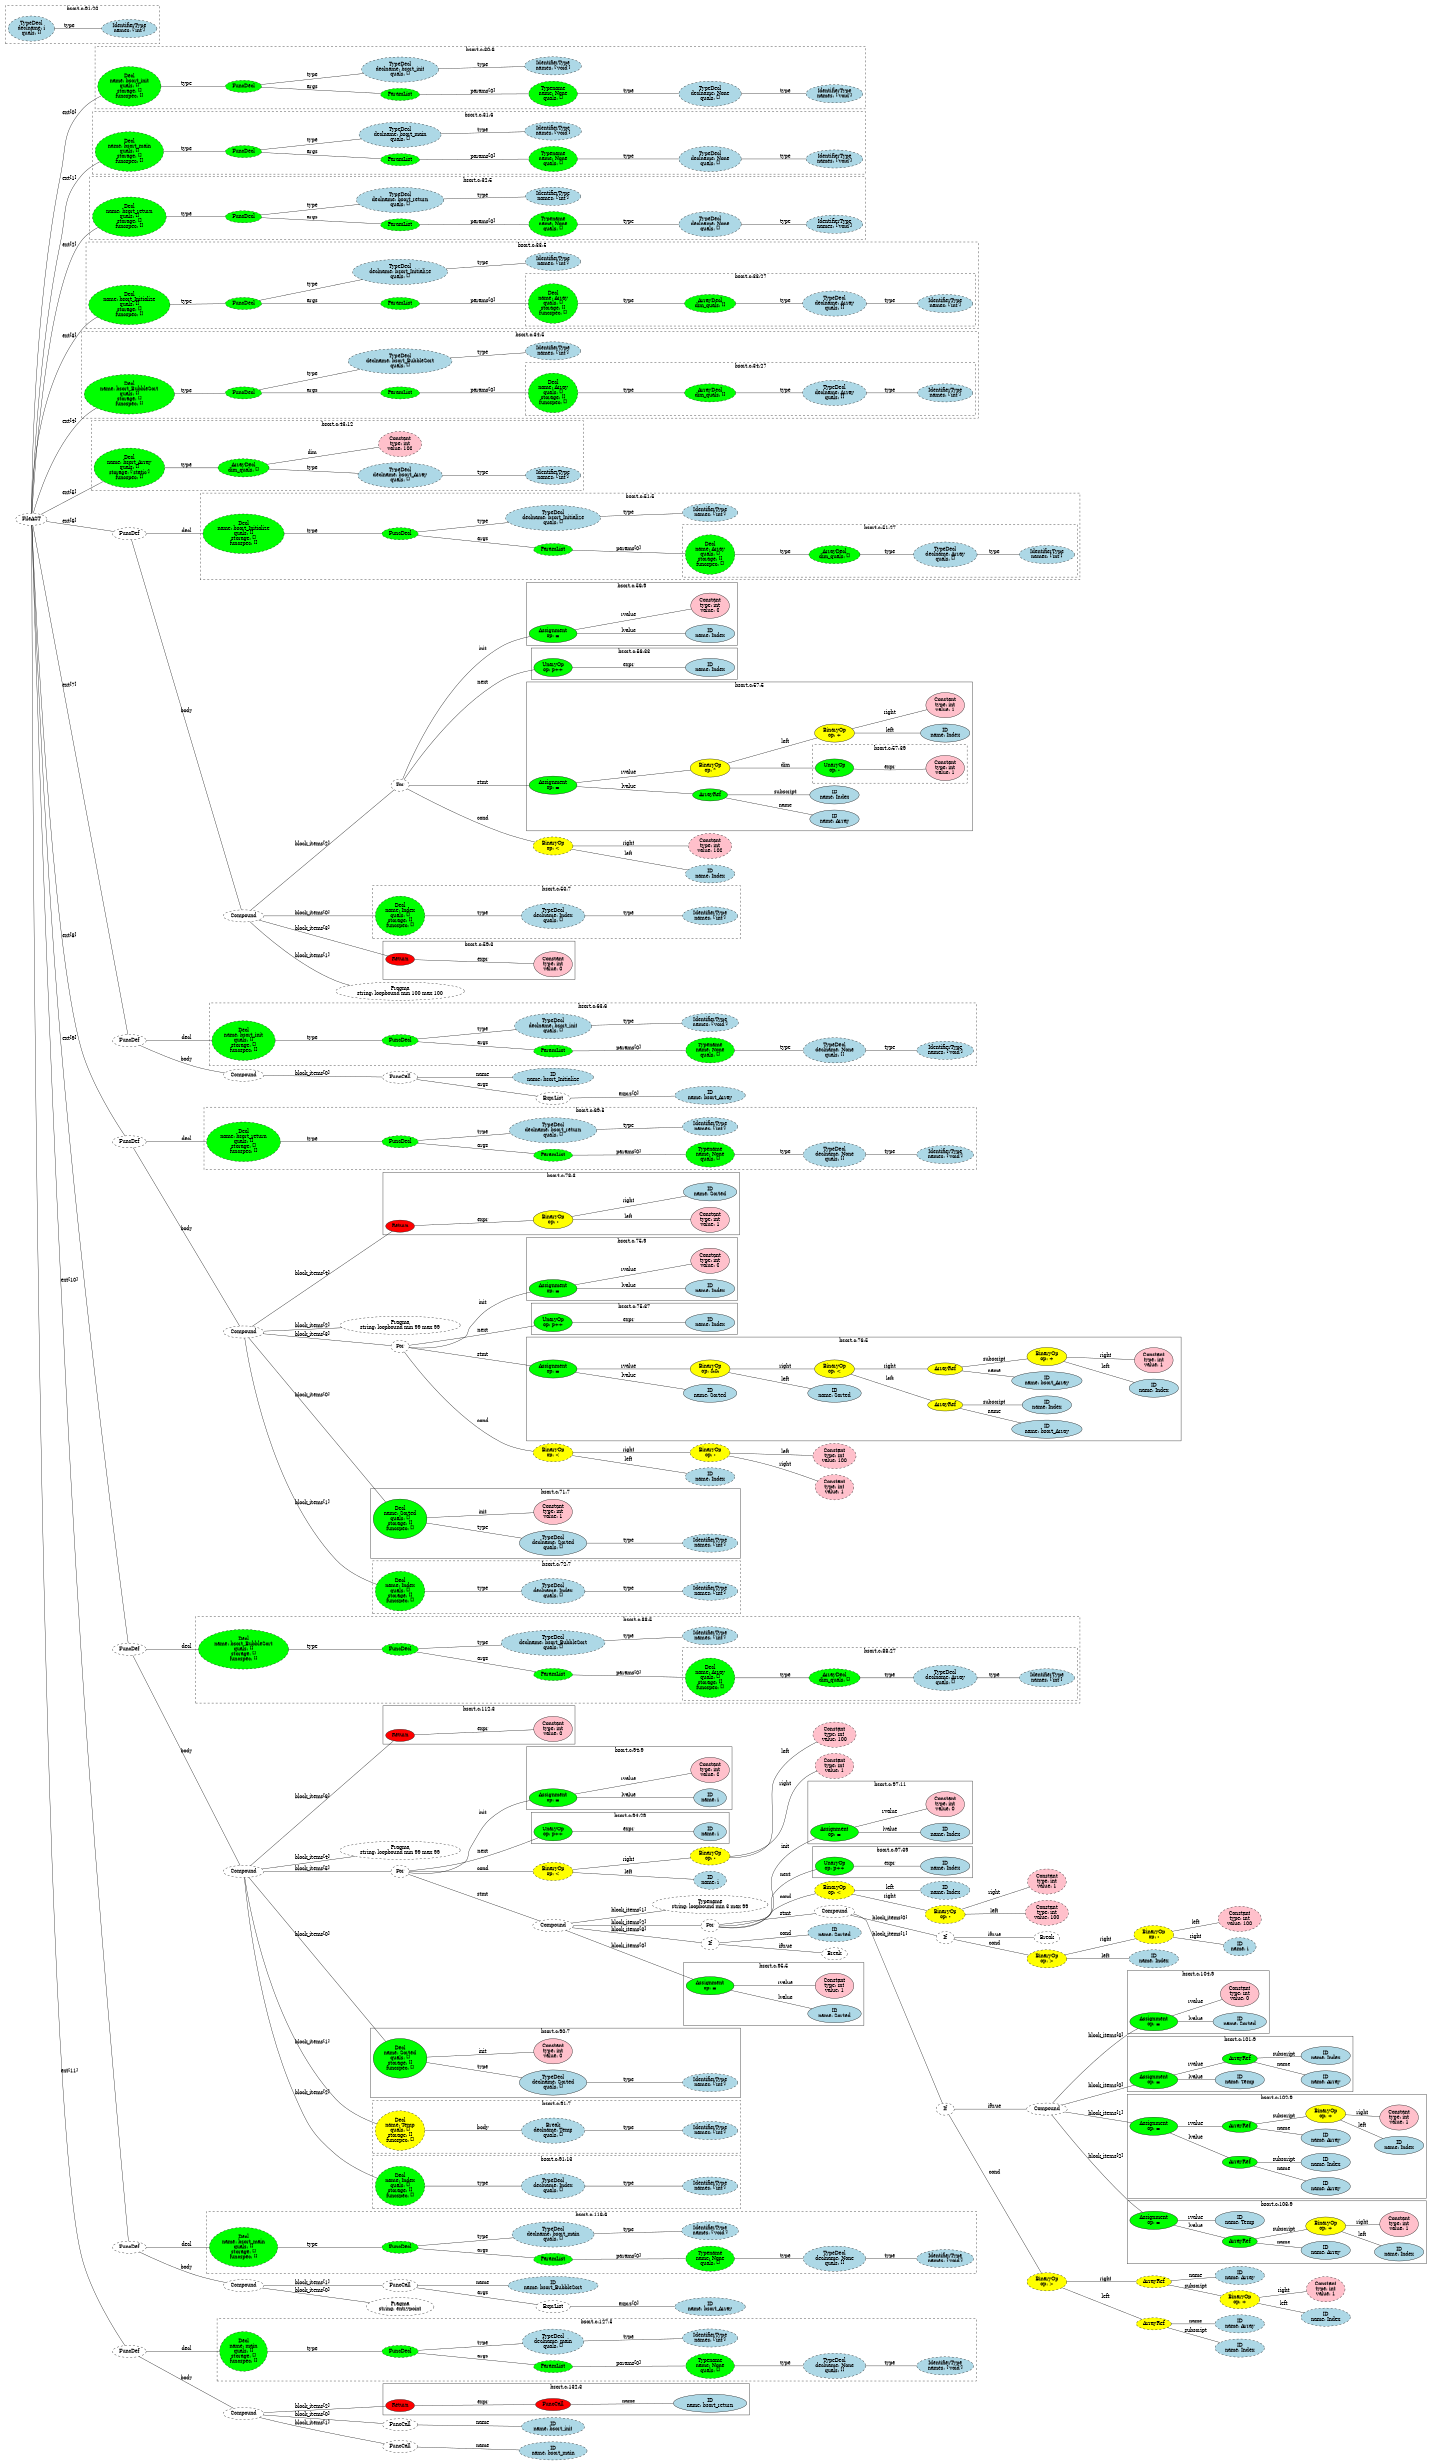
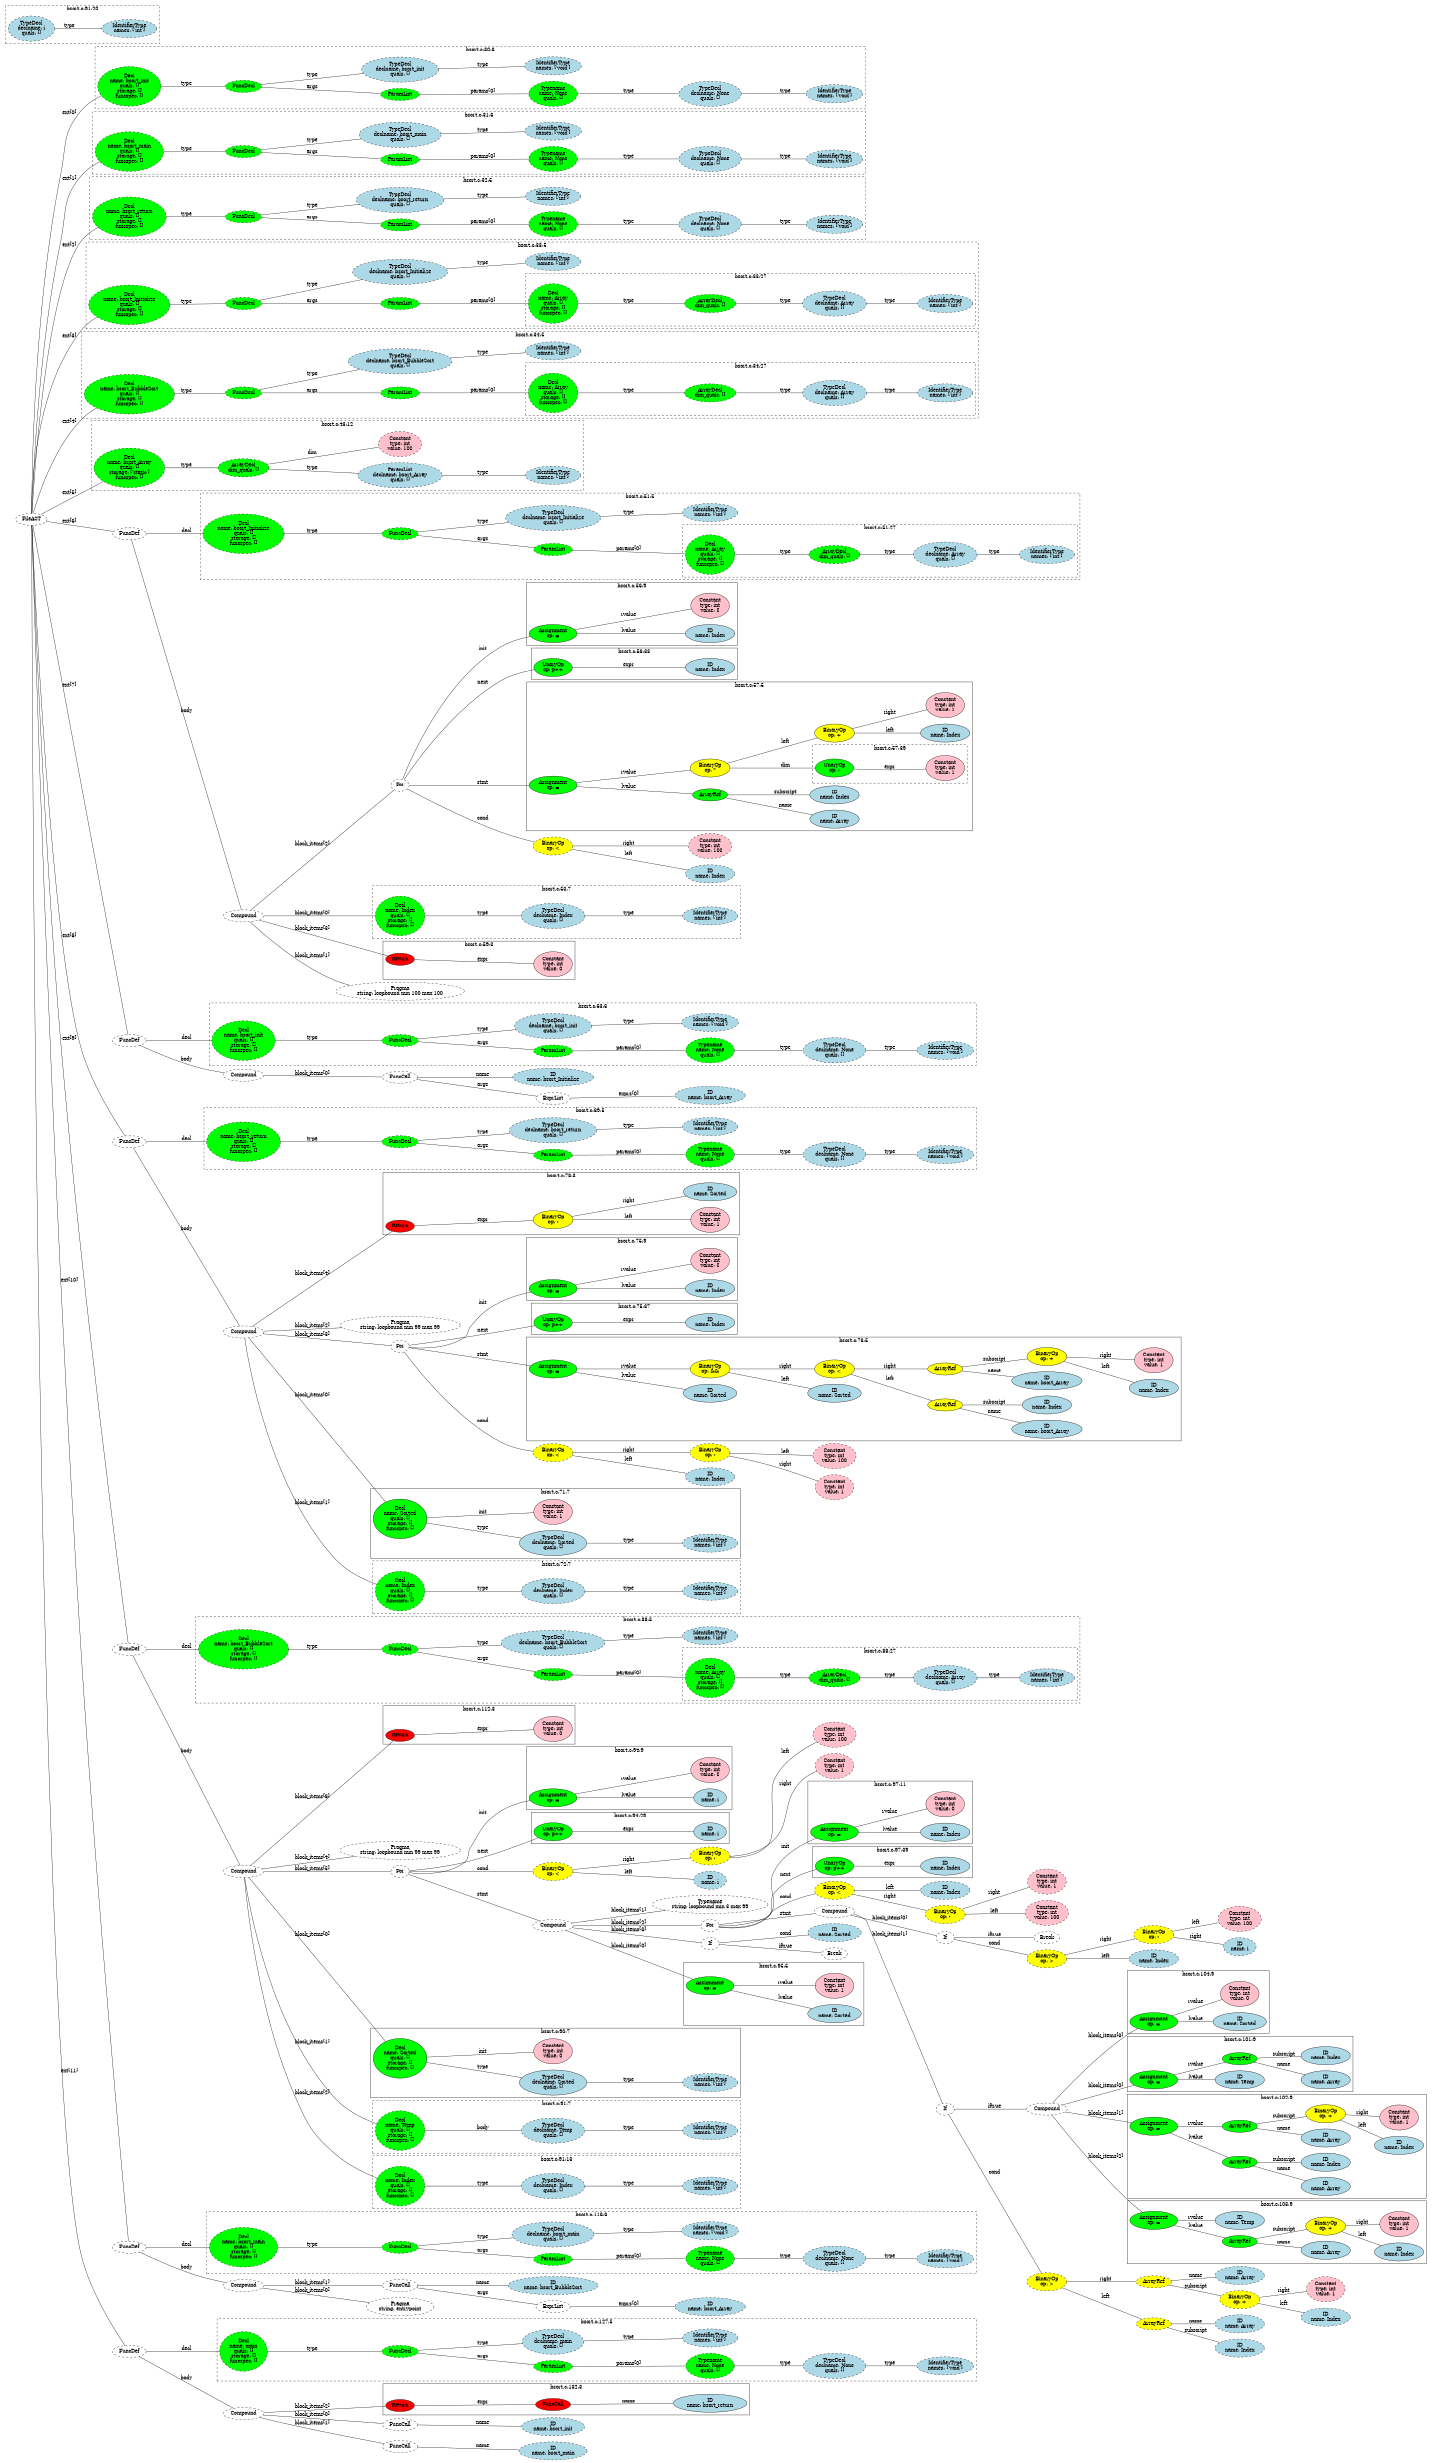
(400, 475) -> (400, 475)
(400, 2131) -> (400, 2131)
(553, 2131) -> (553, 2131)
